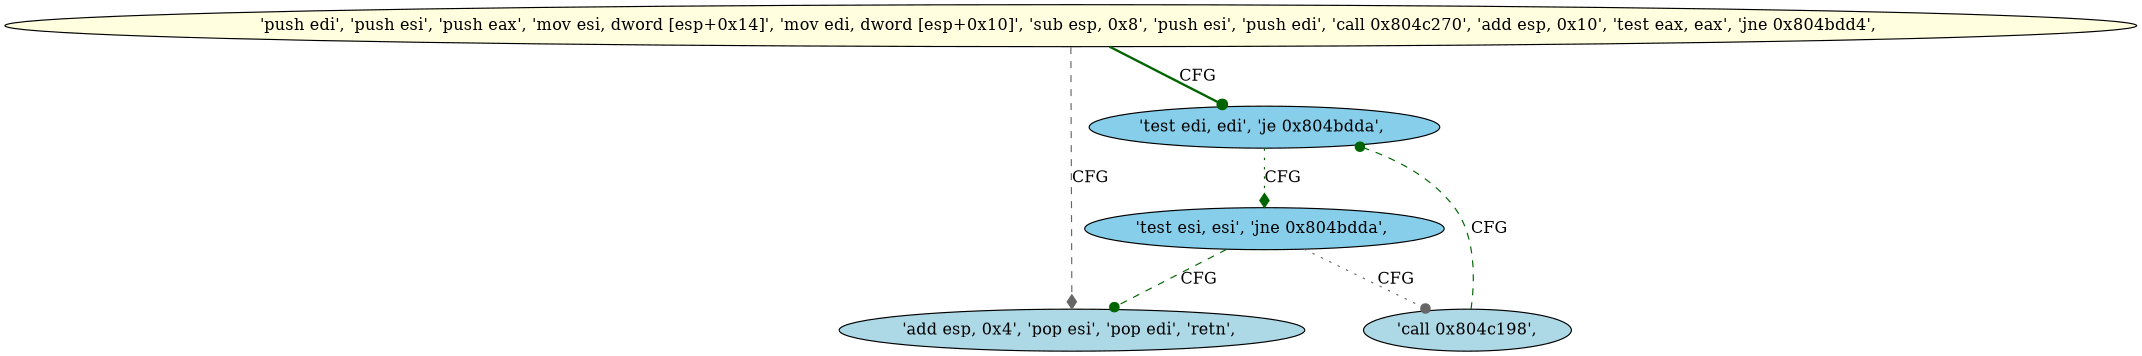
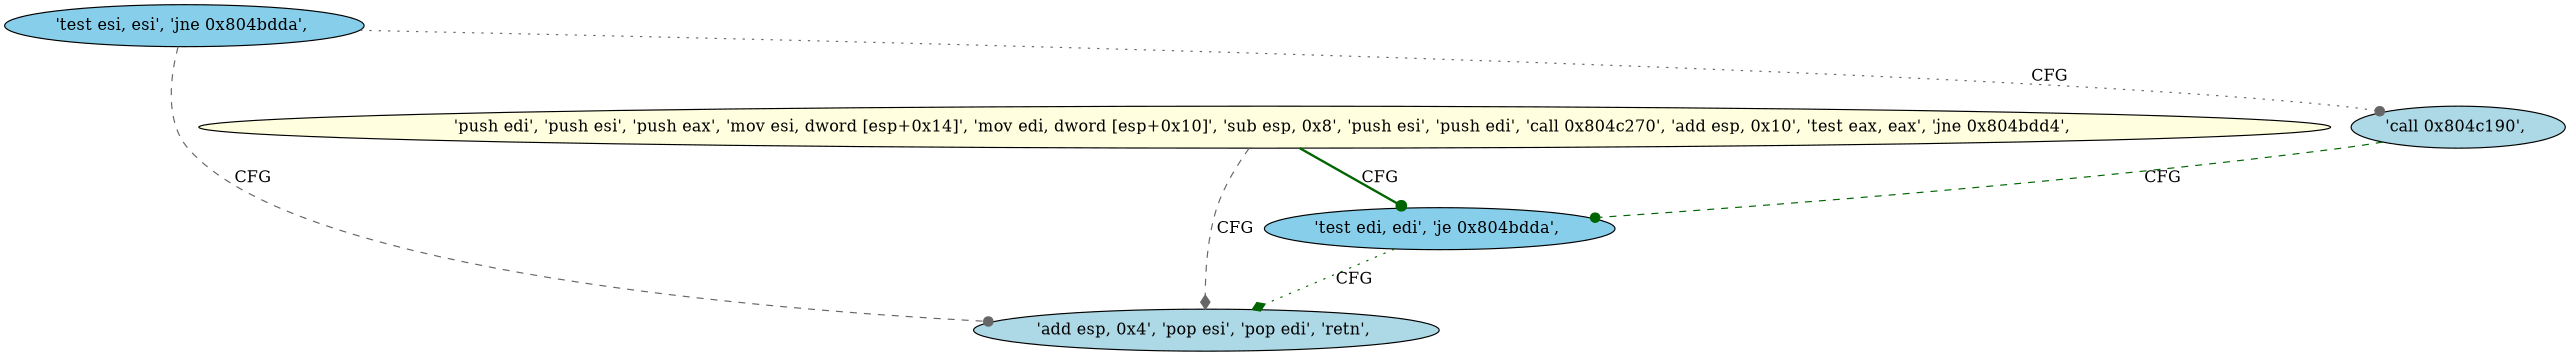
(1264, 171) -> (1330, 277)
(1173, 277) -> (521, 273)
(1467, 330) -> (2458, 127)
